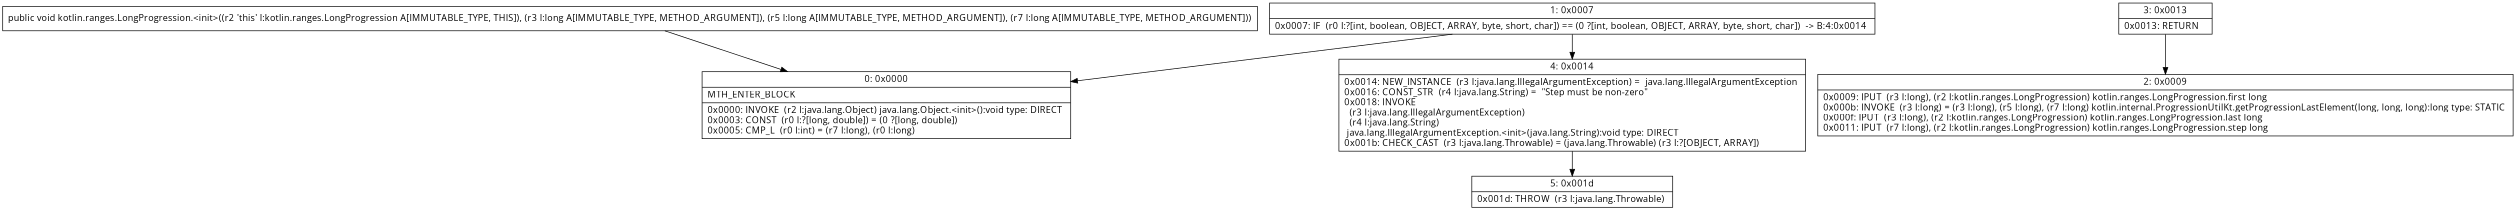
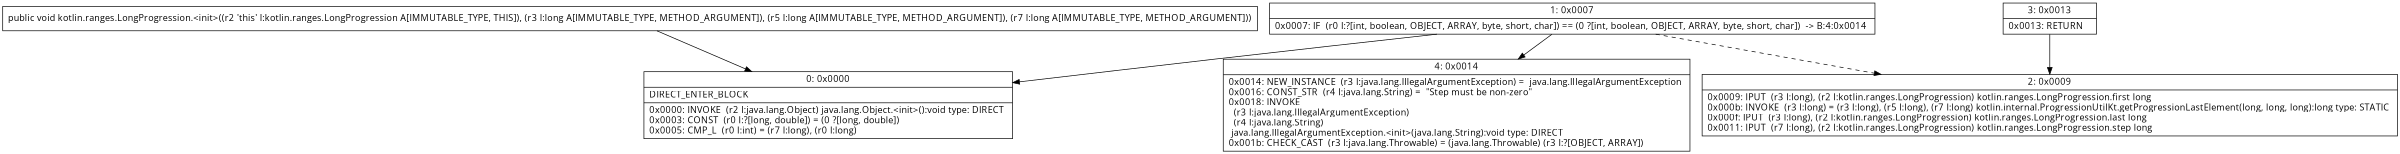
none -> (1765, 54)
(751, 95) -> (699, 95)
(1572, 192) -> none
